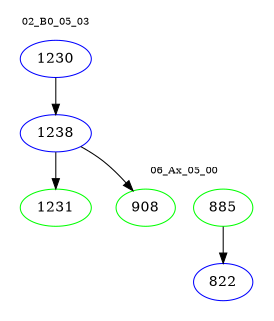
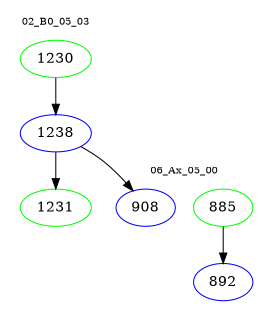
(56, 59) -> (56, 59)
(146, 208) -> (146, 208)
(223, 282) -> (223, 282)
